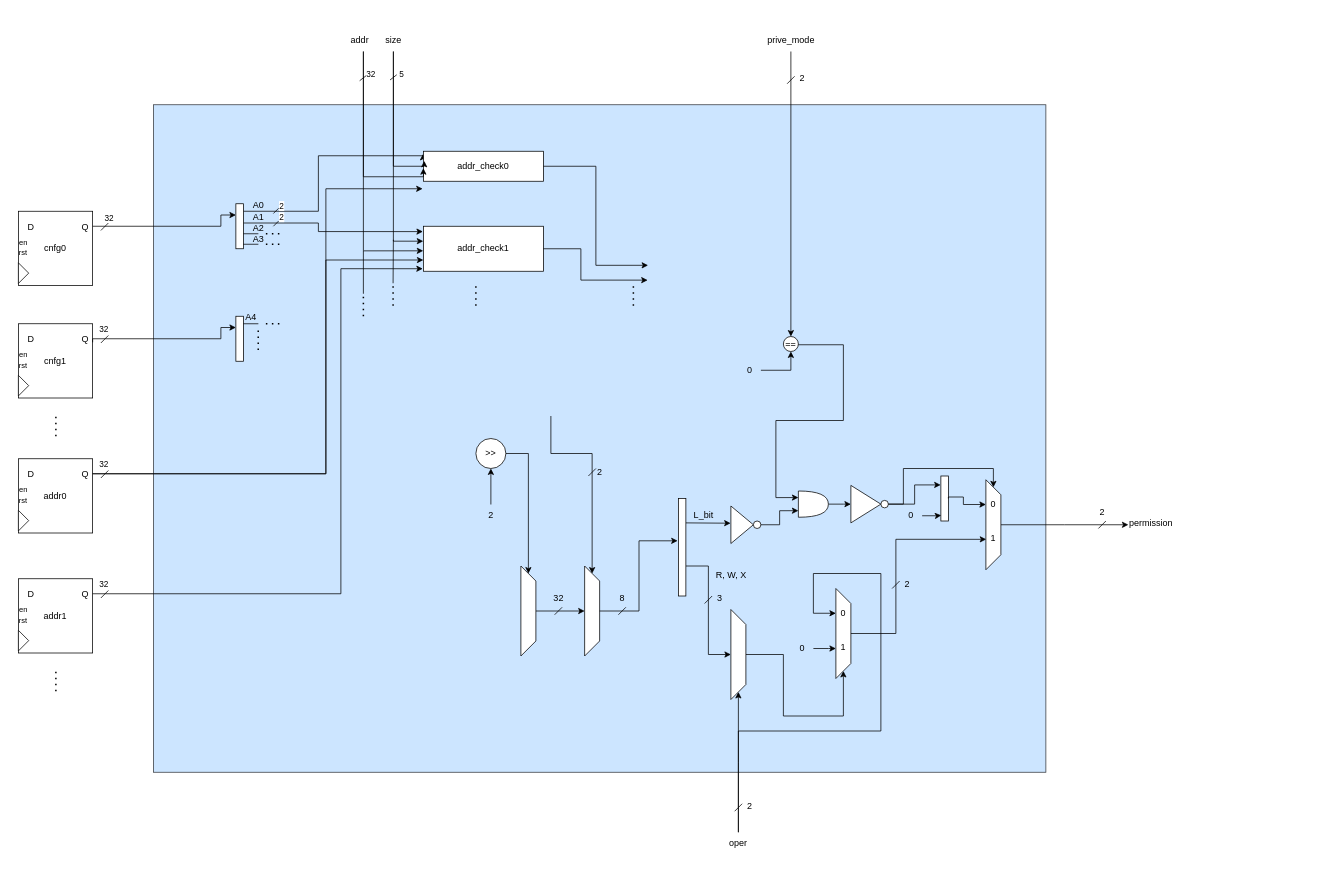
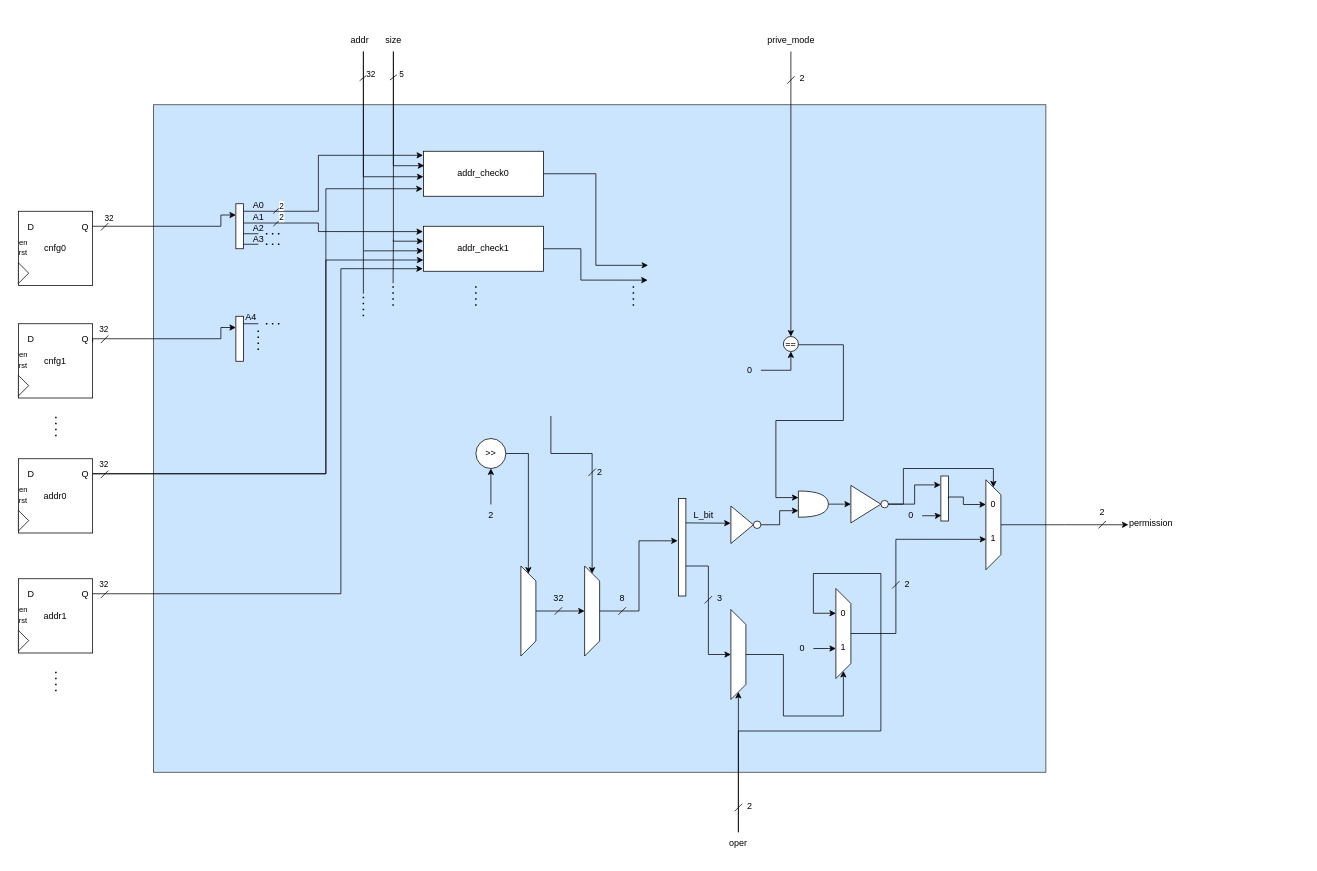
(483, 166) -> (483, 174)
(731, 576) -> none
